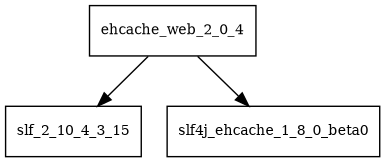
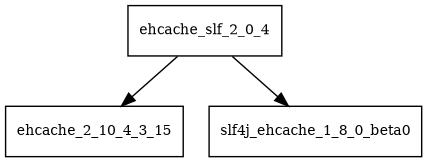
(173, 31) -> (205, 31)
(73, 131) -> (94, 131)
